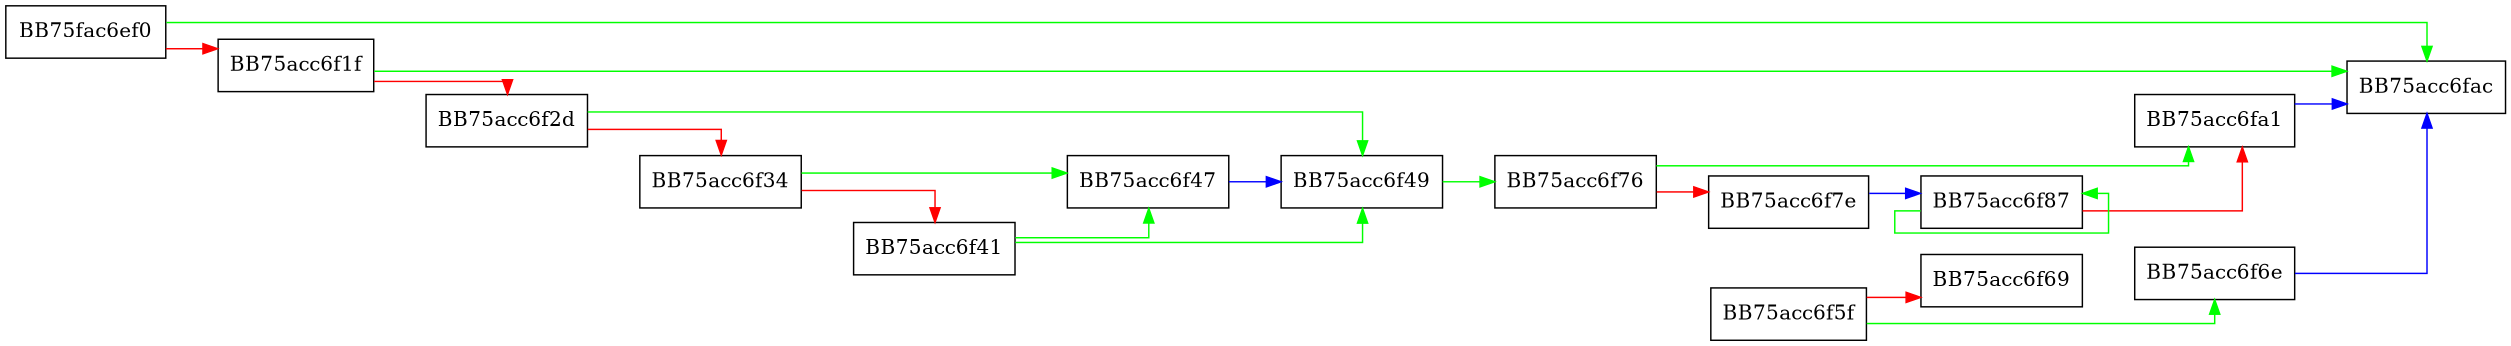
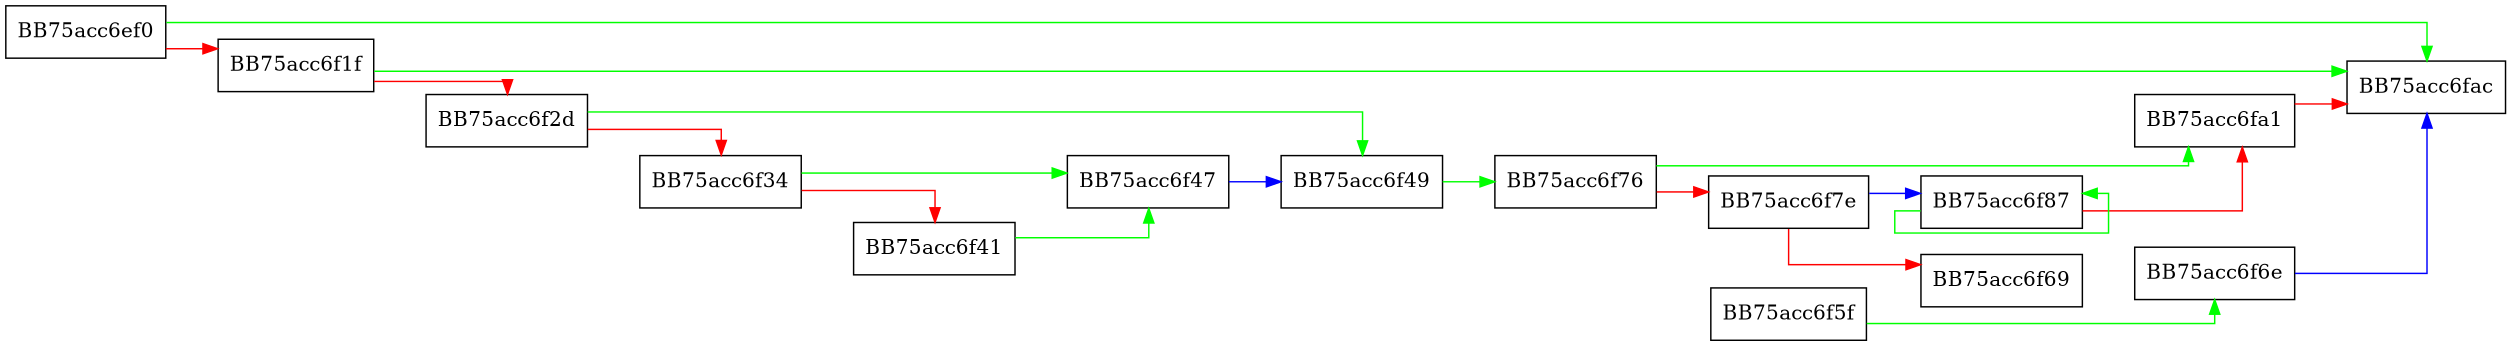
(86, 32) -> (86, 32)
(2314, 104) -> (2314, 104)
(1199, 242) -> none
(1886, 297) -> (1829, 265)
